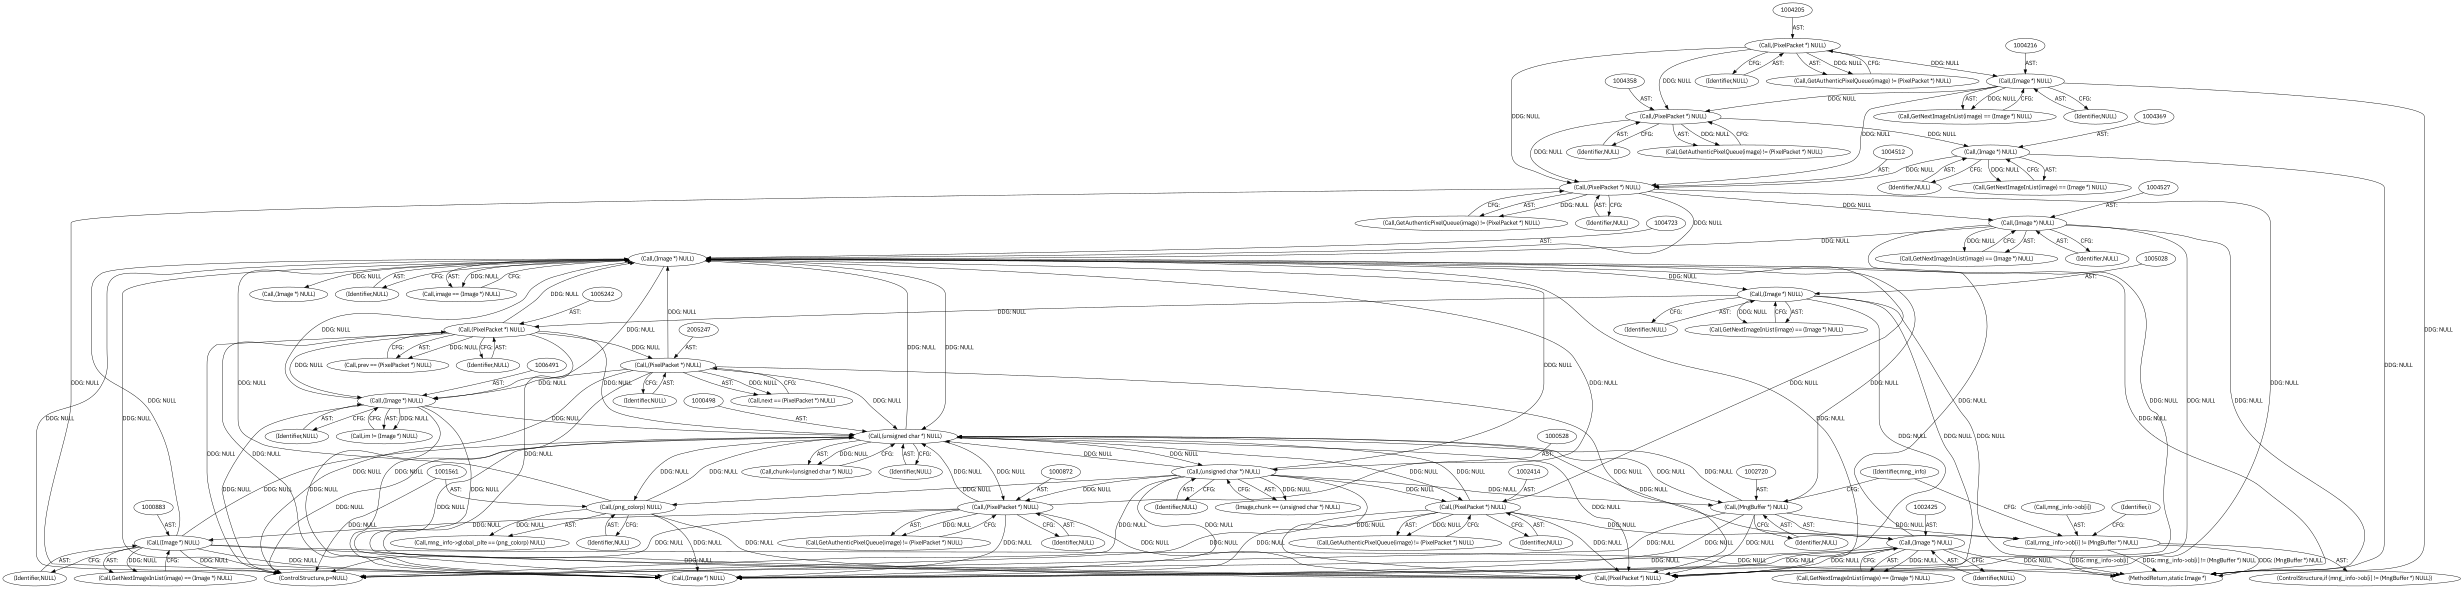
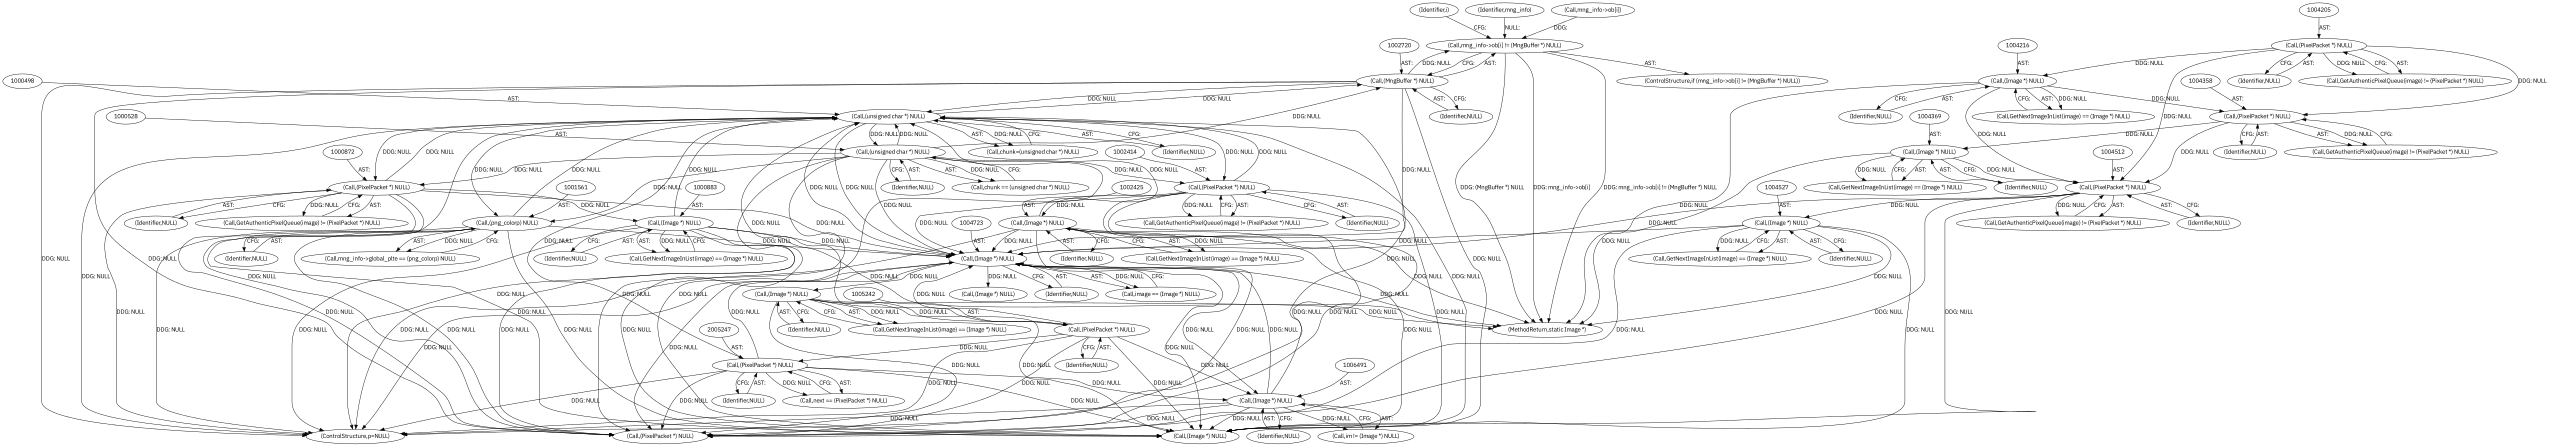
none -> (469, 246)
(2156, 259) -> none
(388, 365) -> none
(1833, 490) -> (1457, 64)
(1288, 508) -> (1020, 188)
(2011, 508) -> (1513, 28)
(368, 514) -> (167, 257)
(2080, 525) -> (1561, 28)
